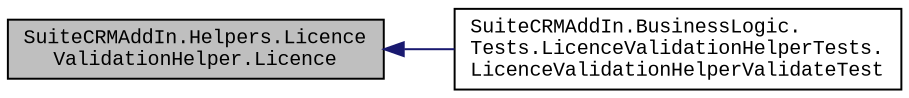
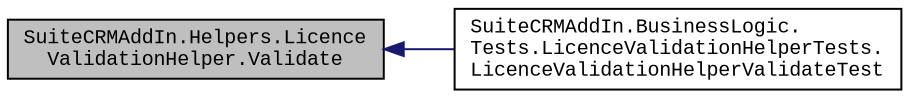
(196, 49) -> (196, 49)
